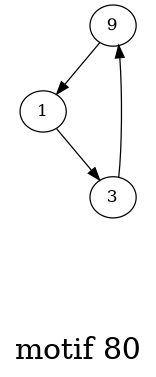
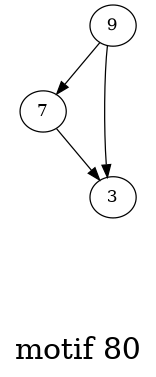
(43, 111) -> (43, 111)
(121, 118) -> (105, 105)
